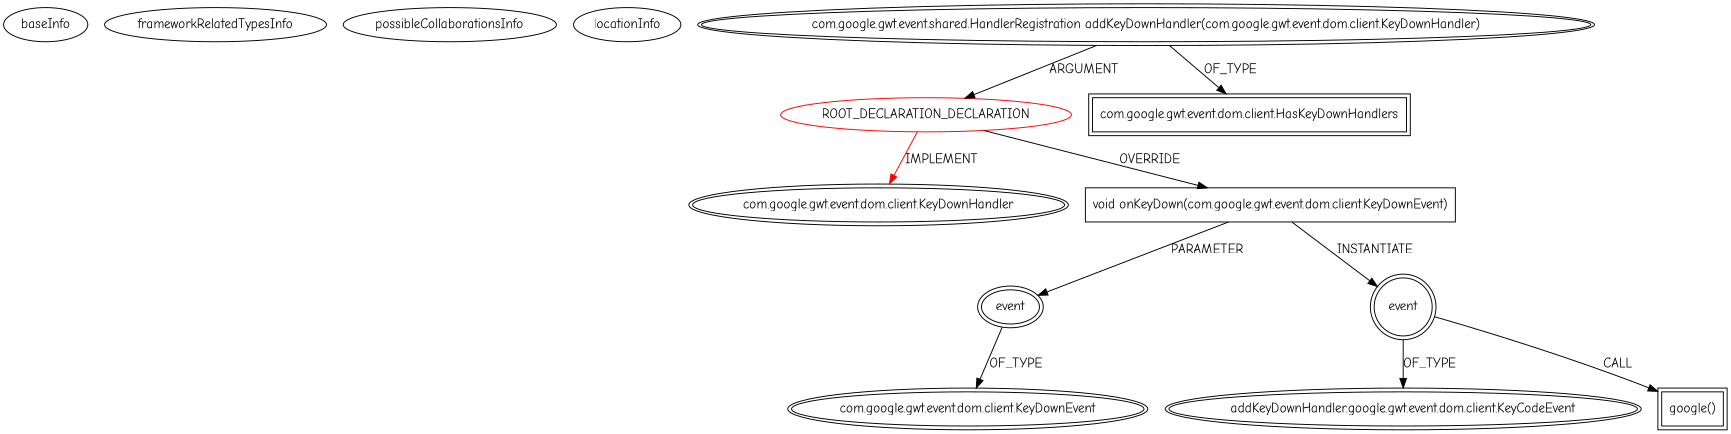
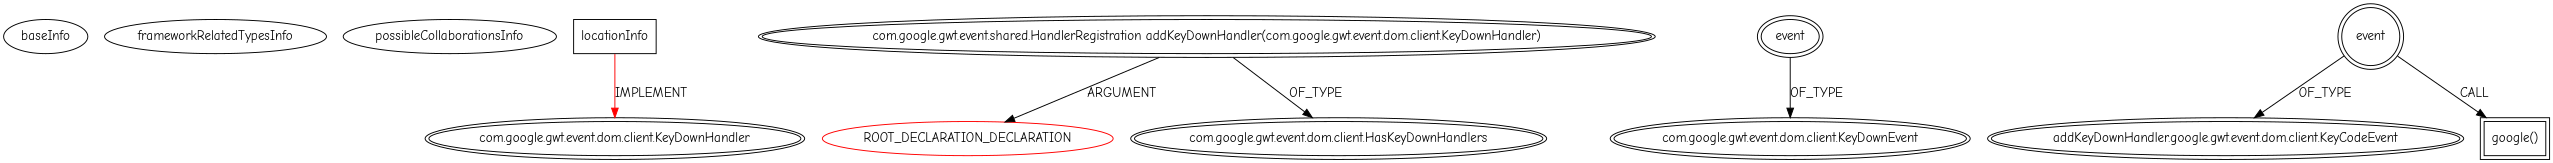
(627, 25) -> (615, 37)
(1250, 115) -> (1339, 139)
(906, 154) -> (615, 81)
(1270, 205) -> none
